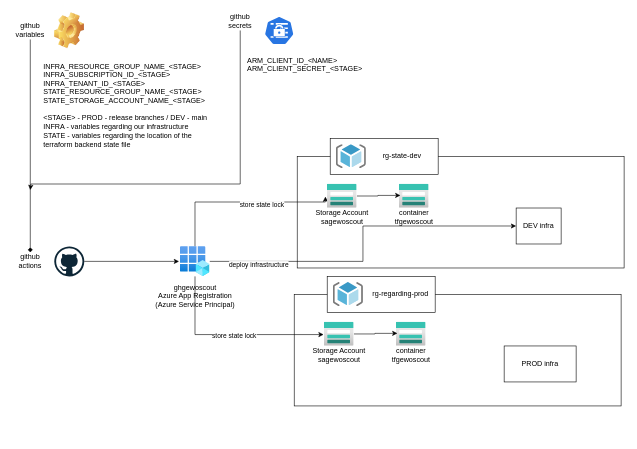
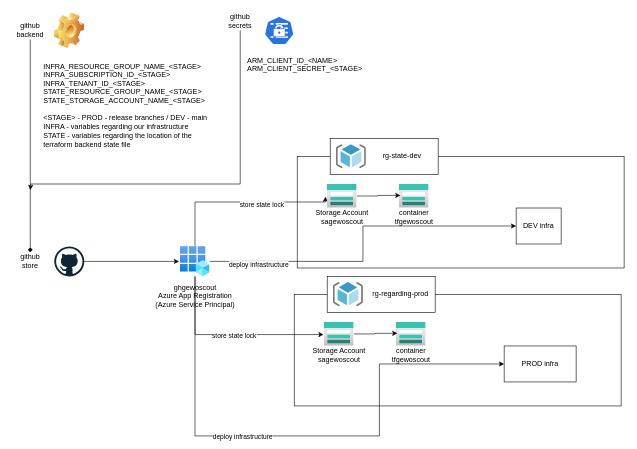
(30, 30) -> (30, 30)
(30, 261) -> (30, 261)
none -> (380, 401)
